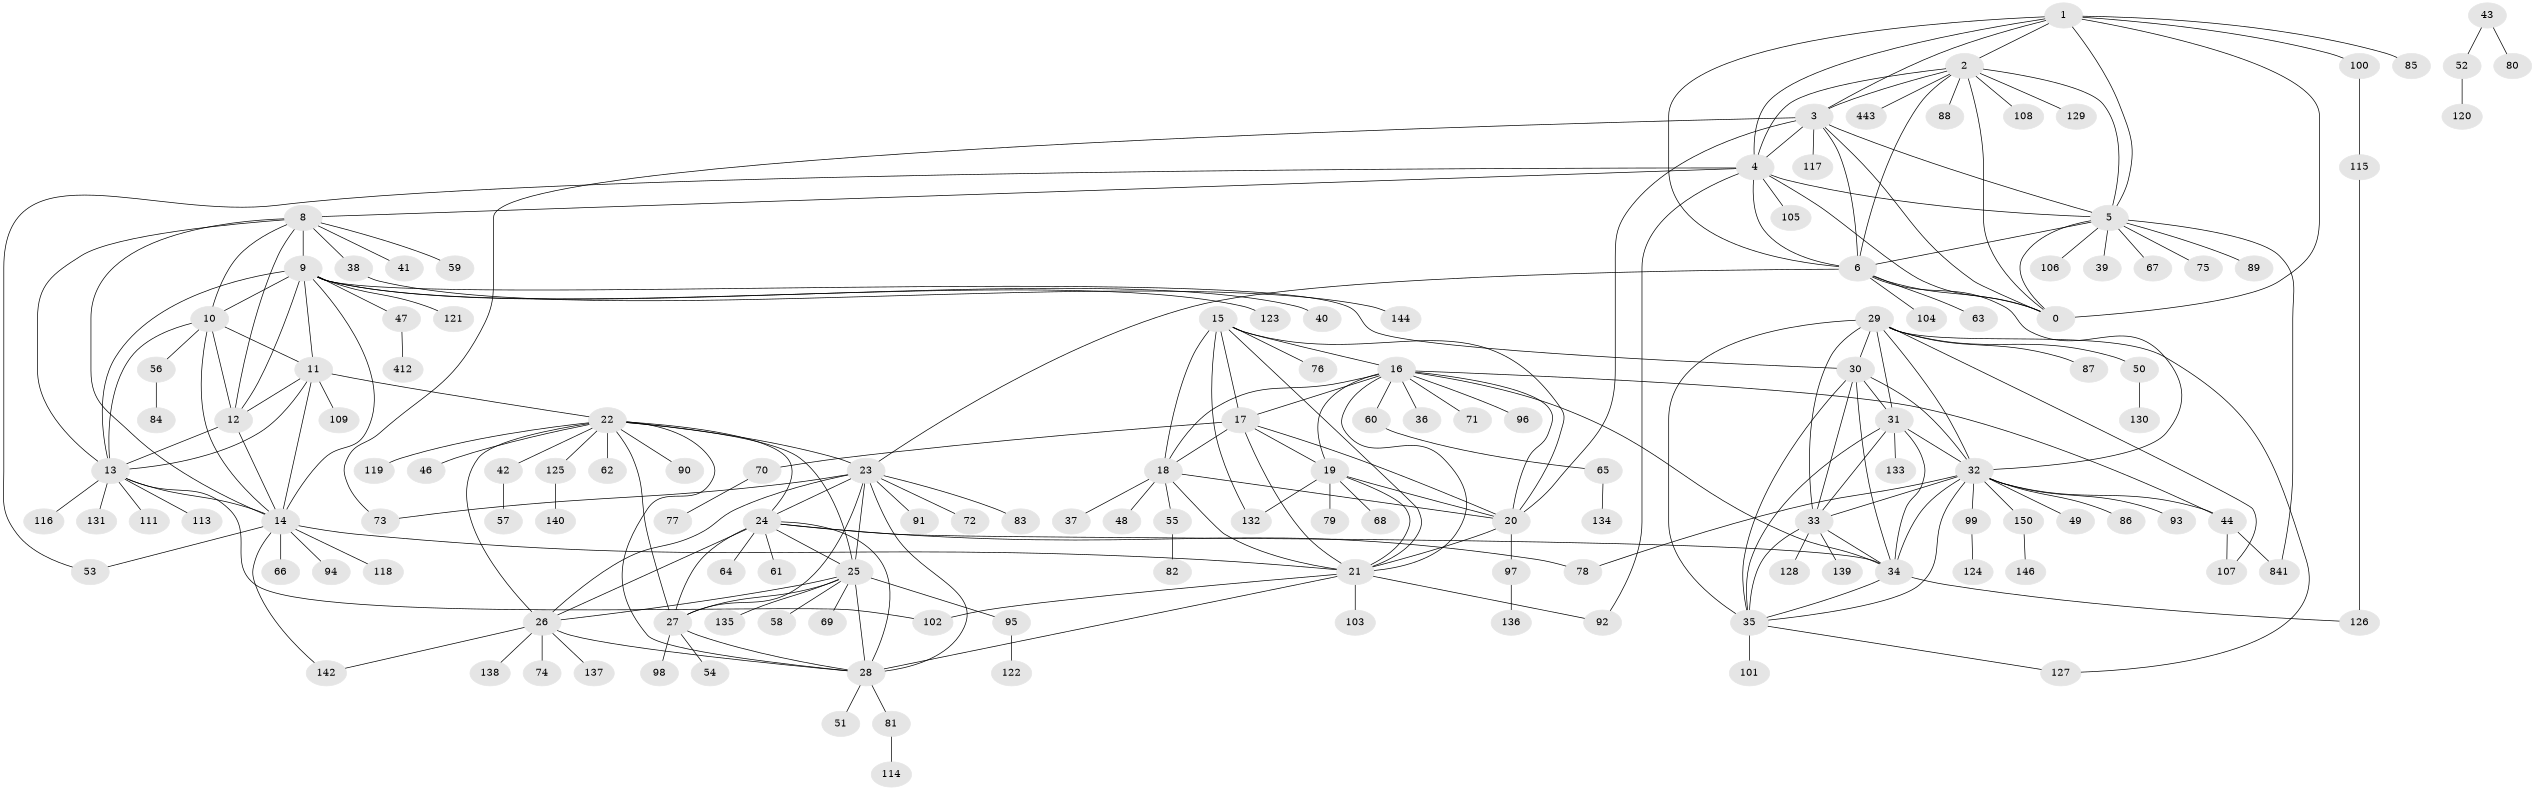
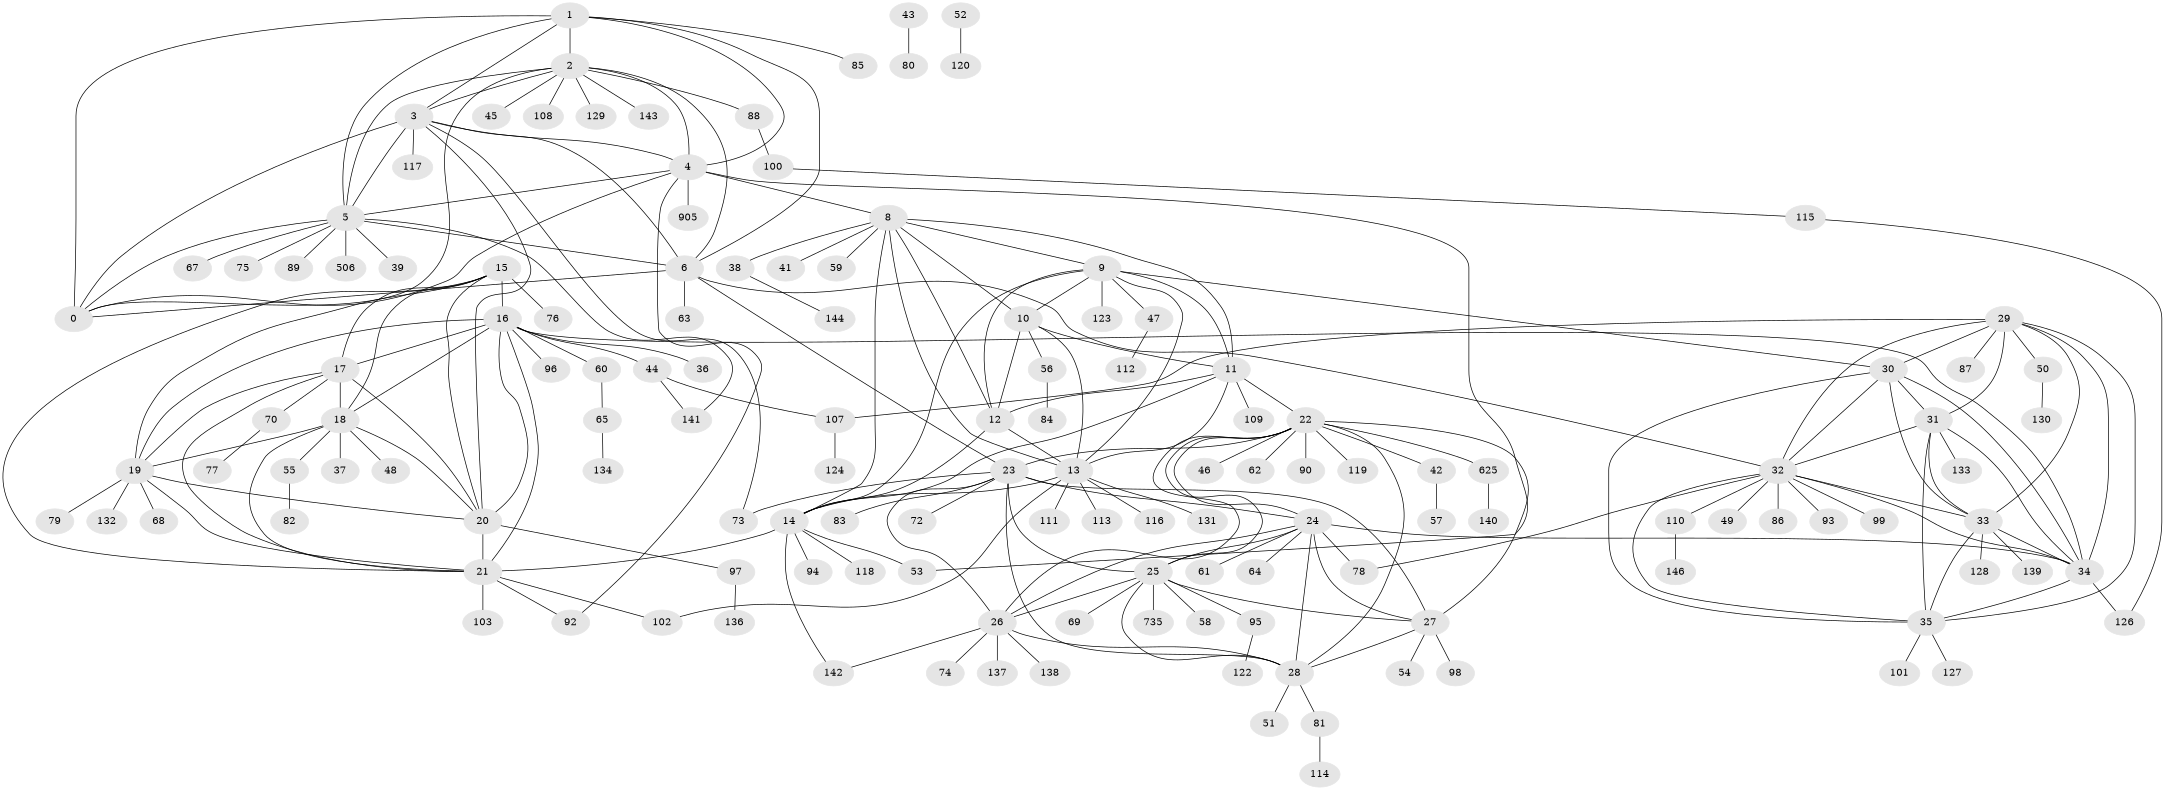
(2214, 31) -> (763, 140)
(2475, 41) -> none
none -> (491, 117)
(1866, 117) -> (649, 117)
(1791, 218) -> (688, 218)
(1776, 241) -> none
none -> (1098, 247)
(2050, 268) -> (346, 268)
(454, 319) -> none
(1322, 319) -> none
(1927, 319) -> none
(403, 370) -> (1126, 370)
(1473, 420) -> none
(207, 427) -> none
(1215, 428) -> (281, 324)
(2261, 443) -> (2108, 421)
none -> (230, 448)
(555, 471) -> (1489, 471)
(2118, 496) -> none
(920, 521) -> none
(2024, 521) -> (1675, 521)
(1972, 547) -> (835, 446)
(281, 572) -> none
(2279, 572) -> (692, 420)
(725, 623) -> (1153, 623)
(1111, 623) -> none
